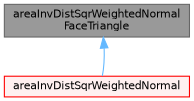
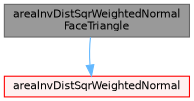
(104, 62) -> (90, 51)
